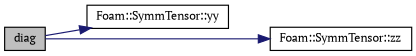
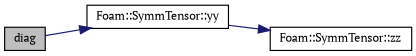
(152, 39) -> (244, 27)
